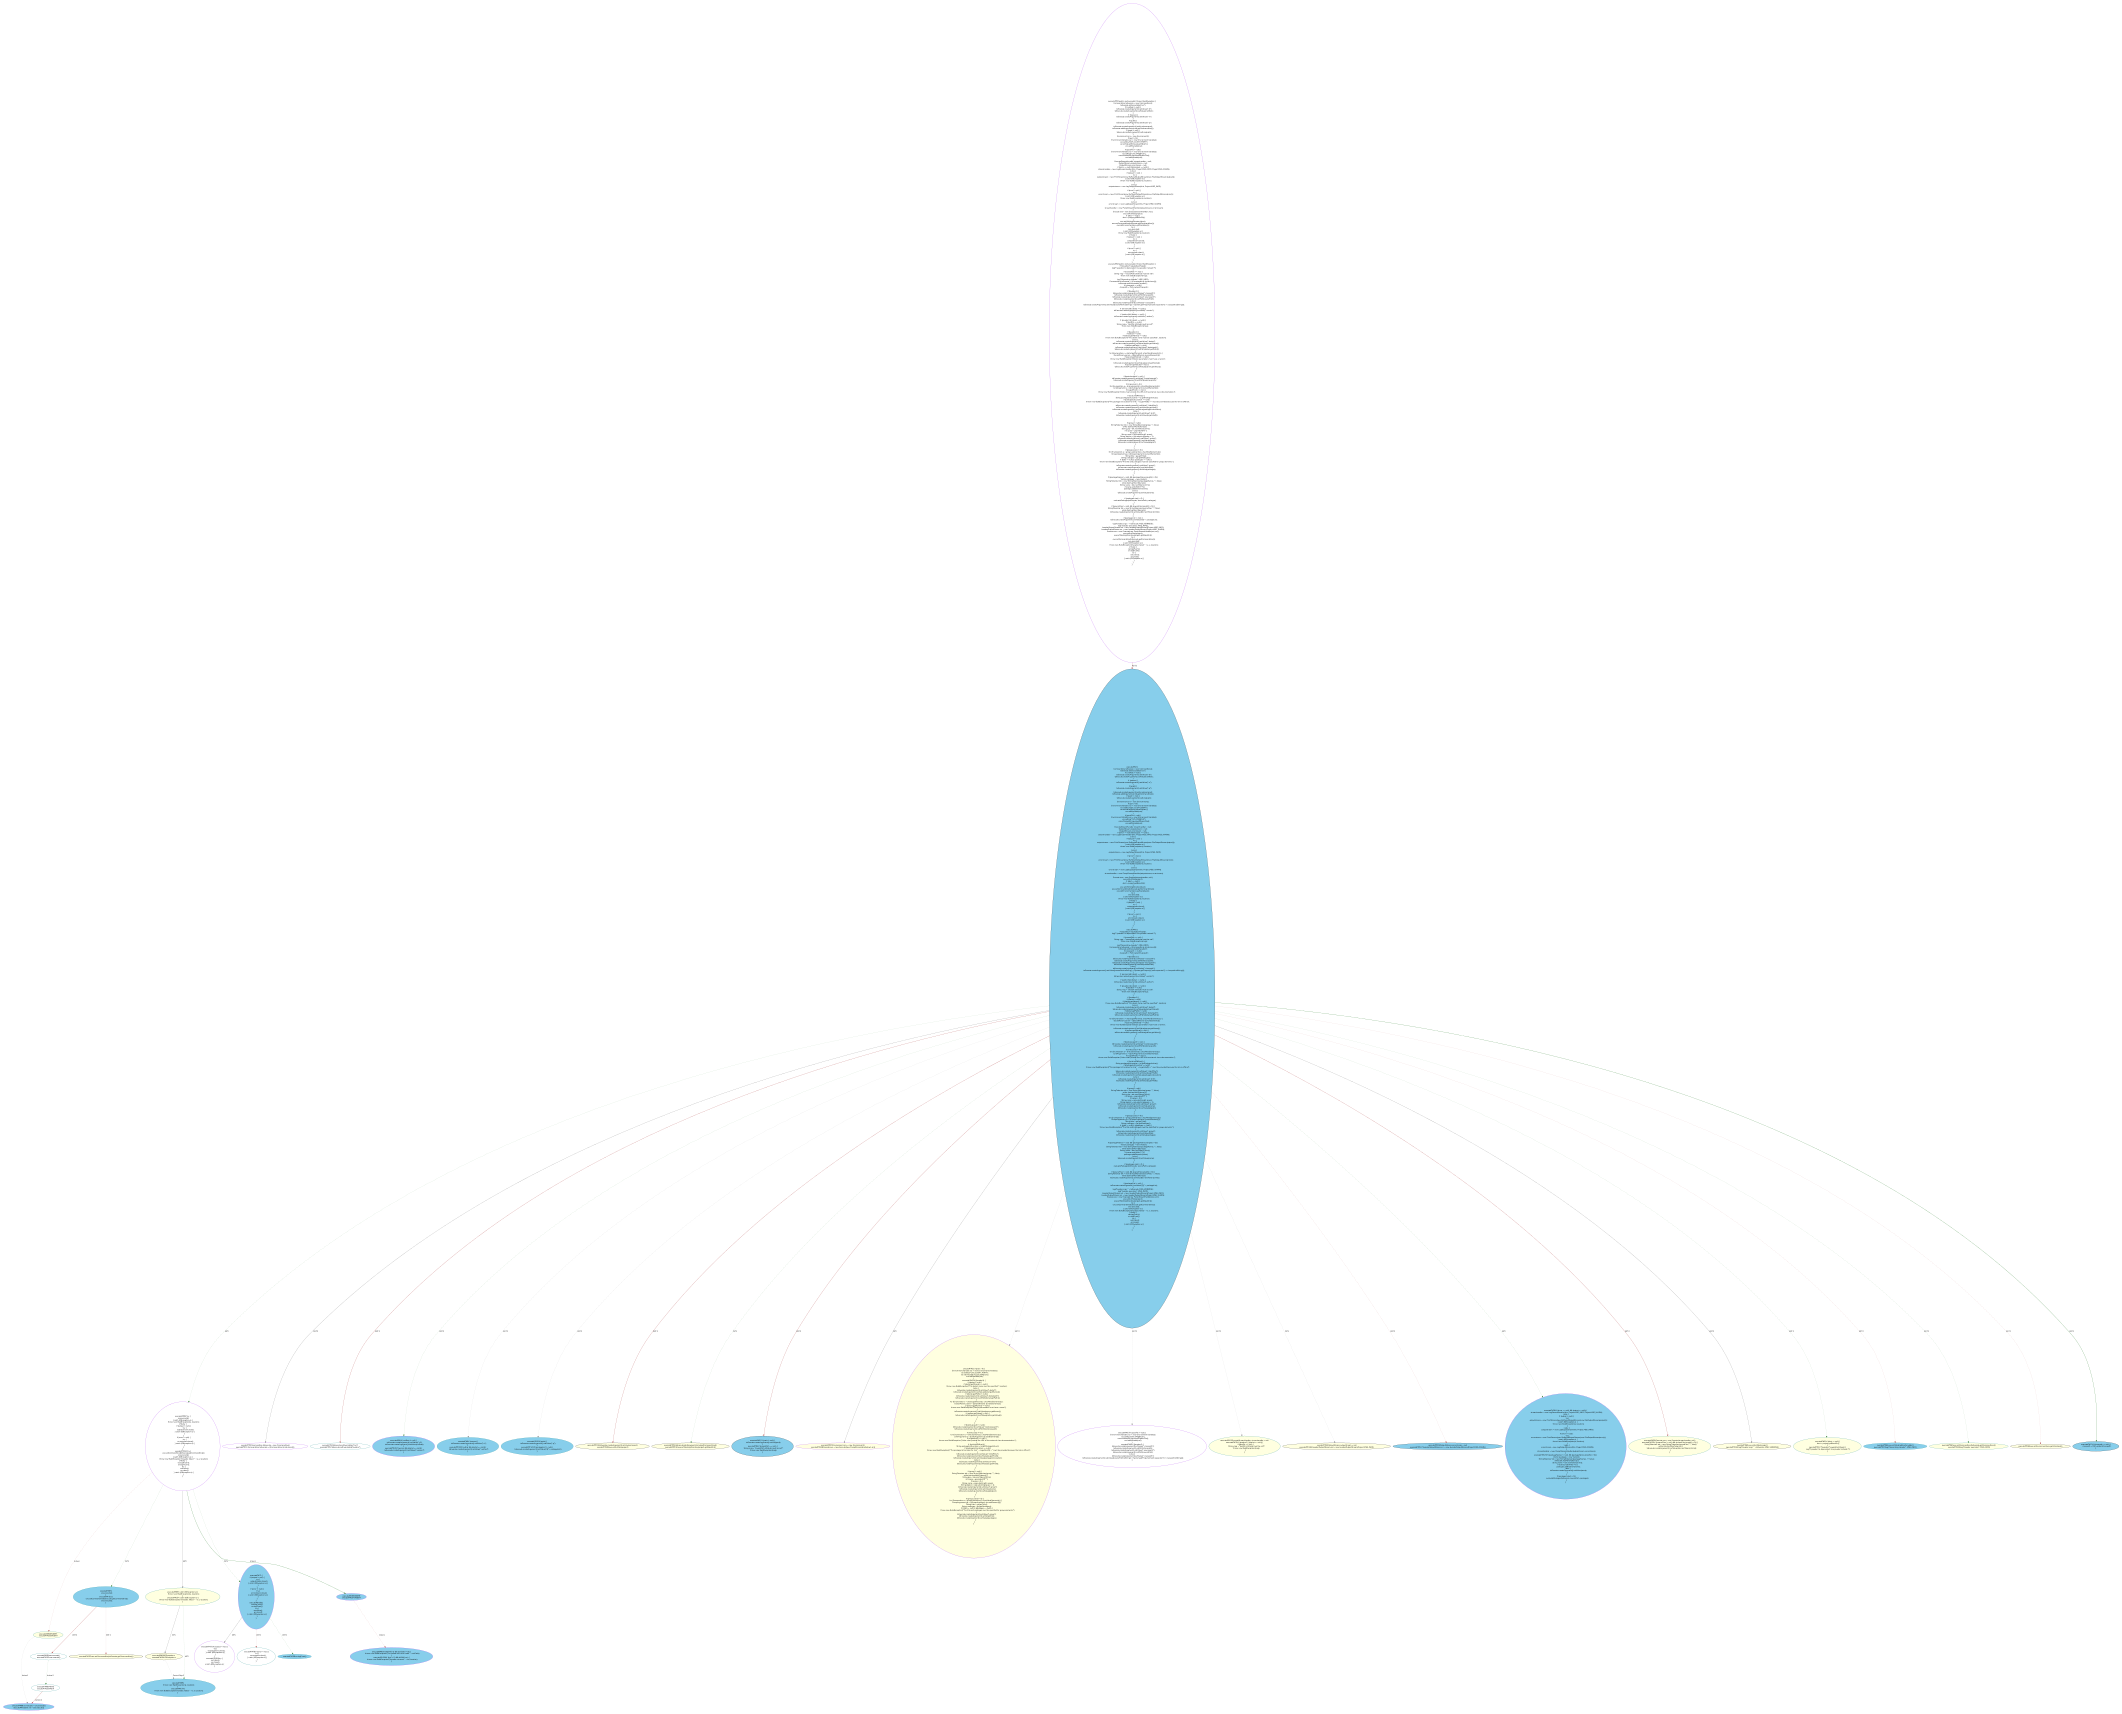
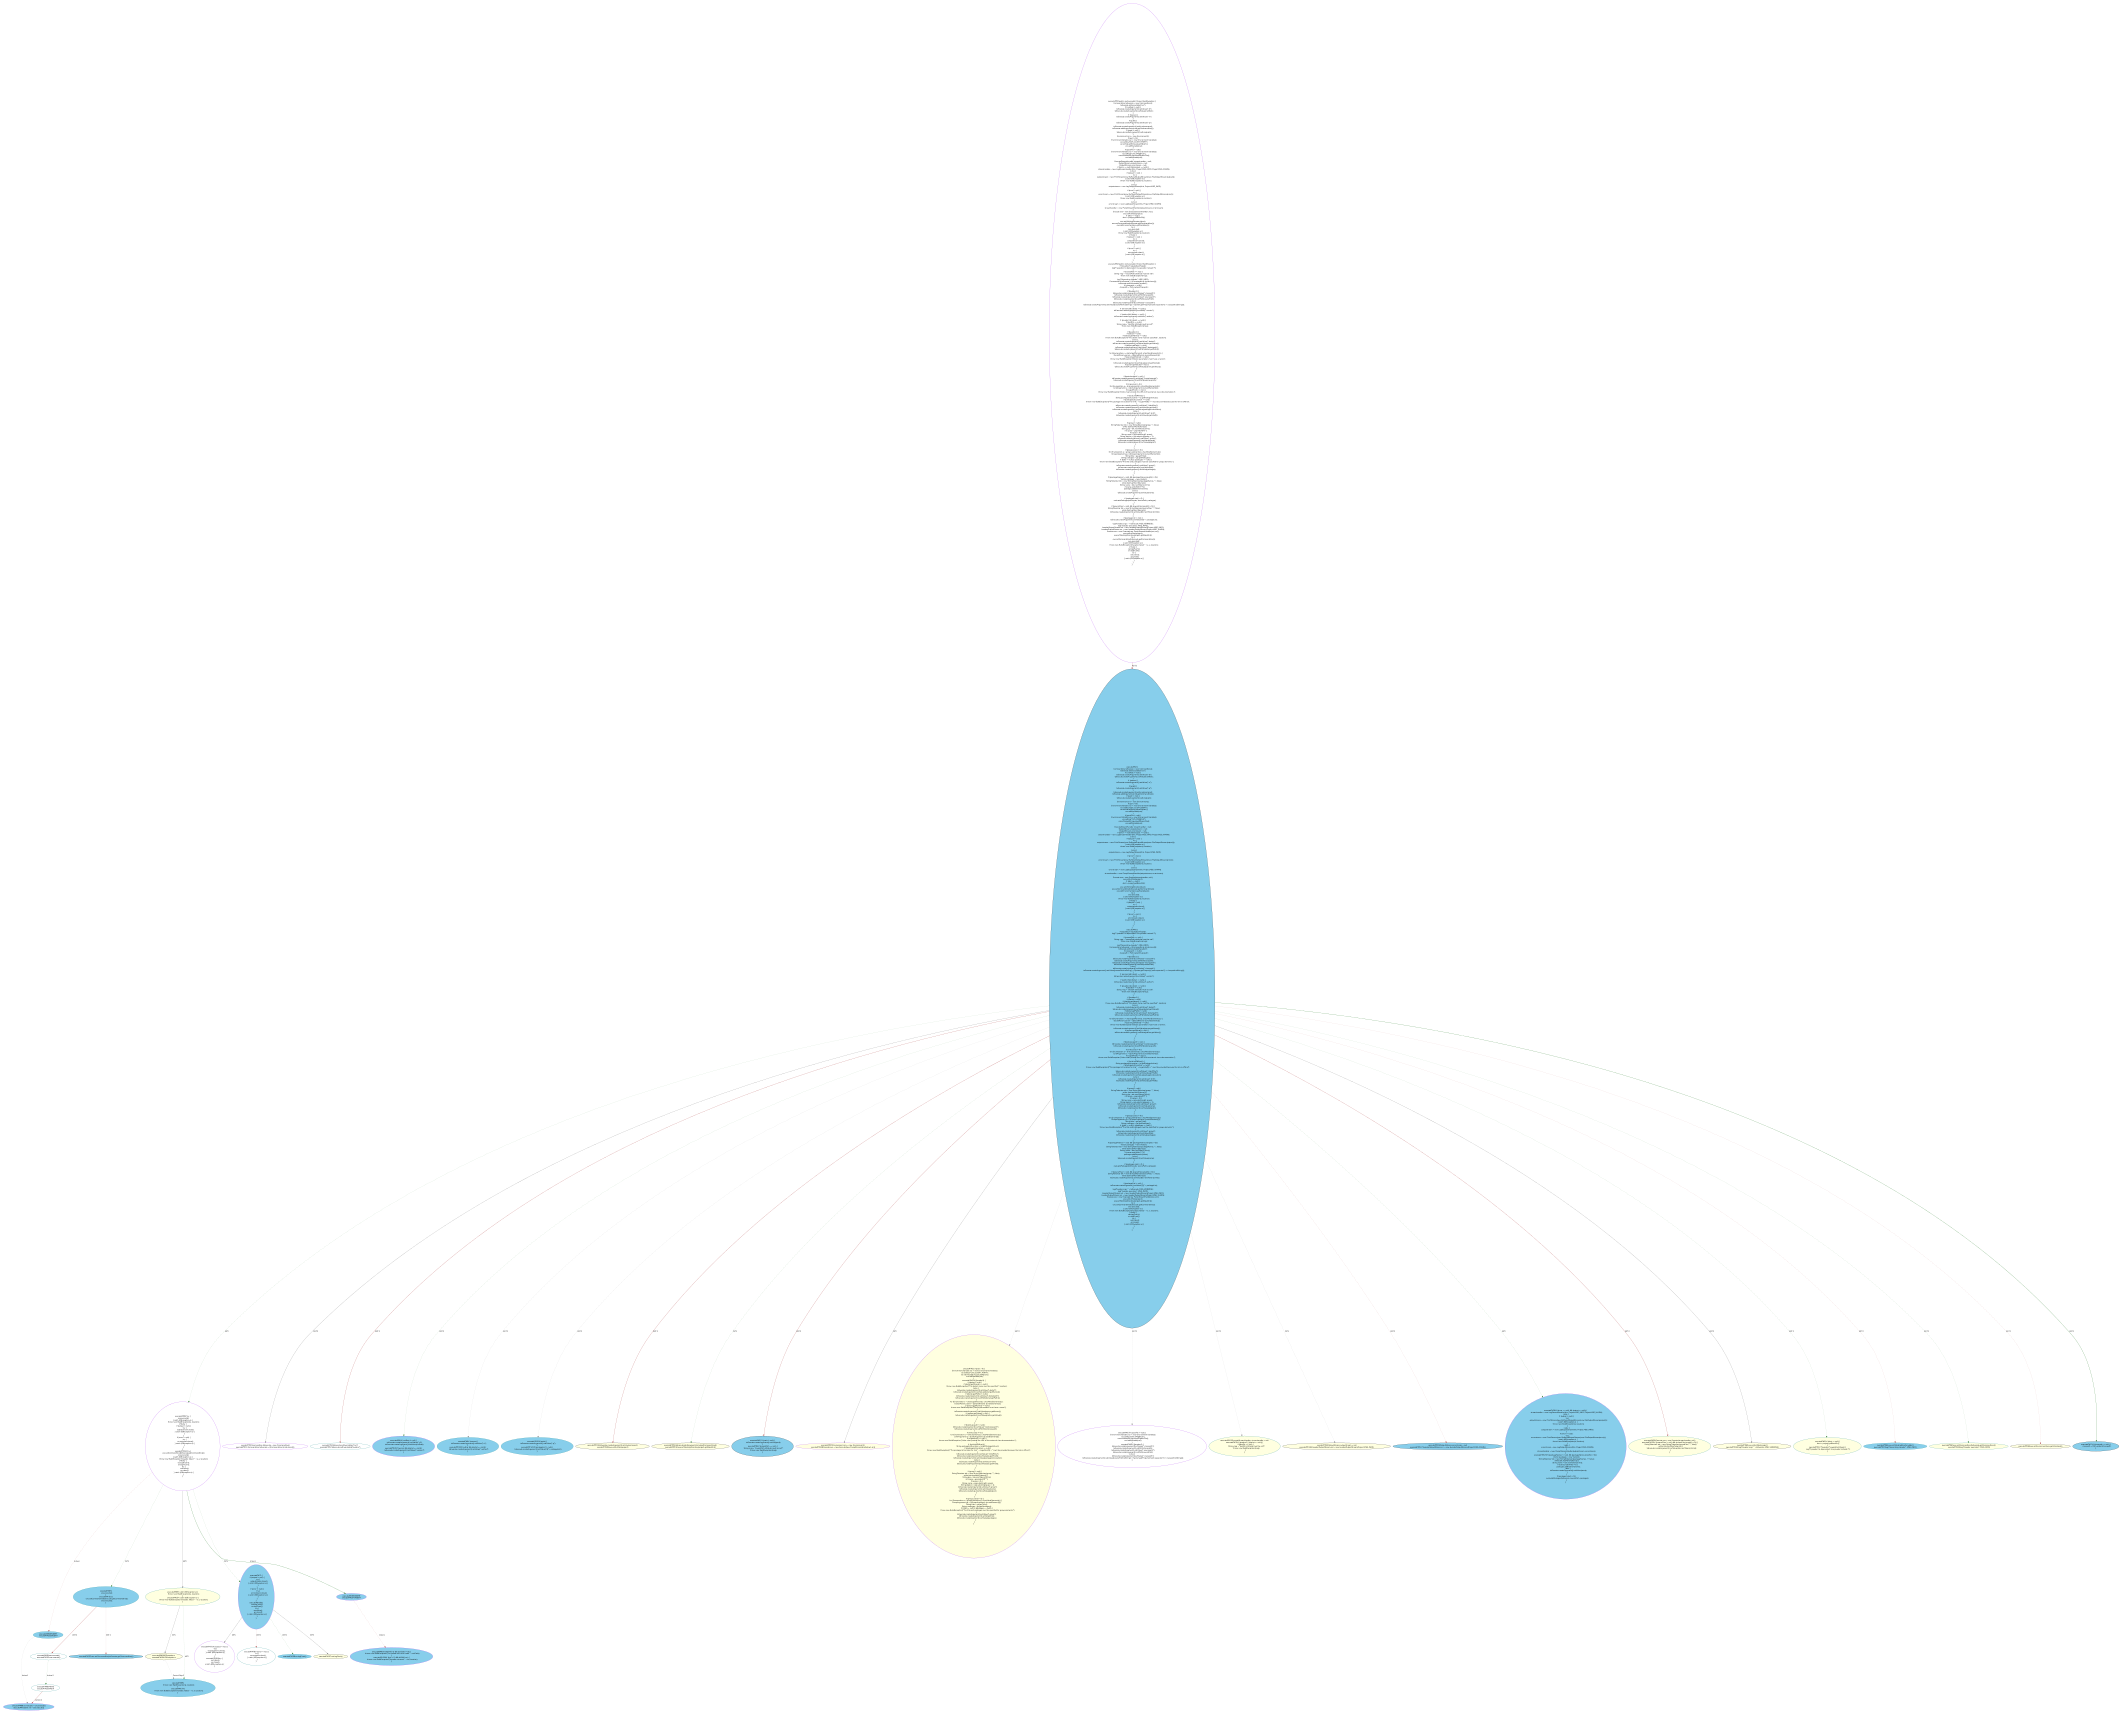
(48, 1635) -> (48, 1635)
(106, 1656) -> (106, 1656)
none -> (331, 1656)
